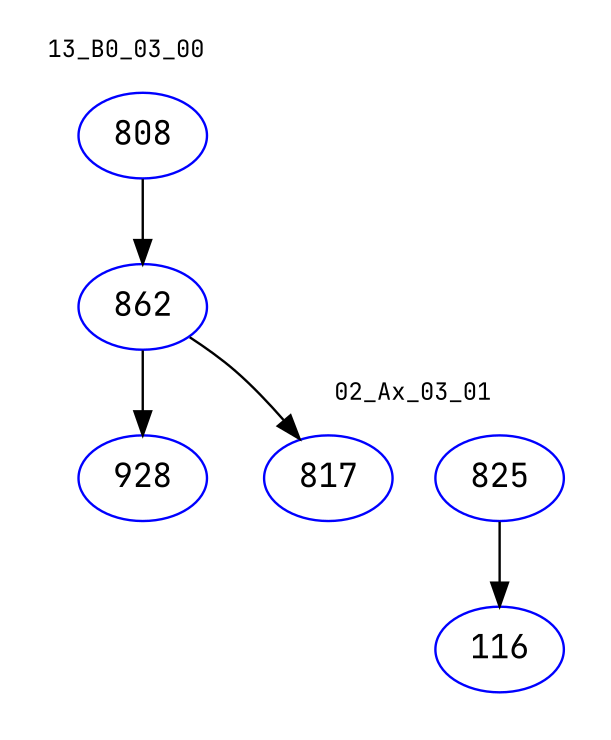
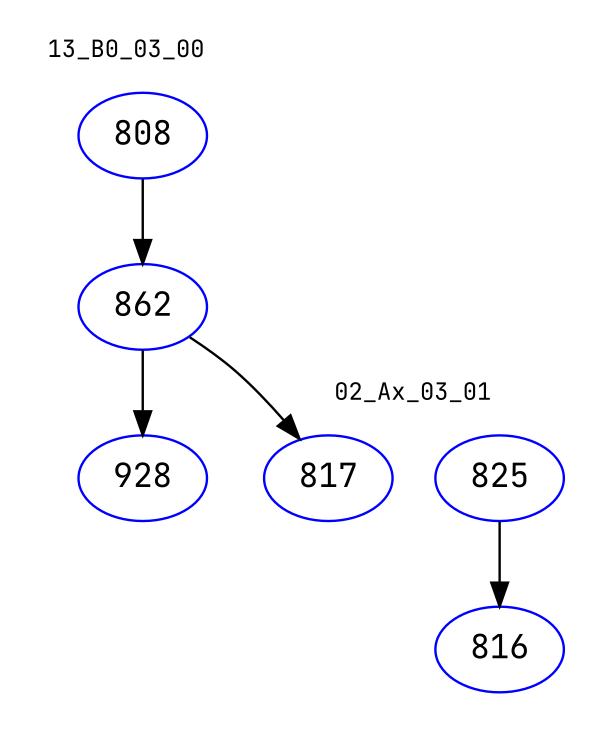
(500, 650) -> (500, 650)
